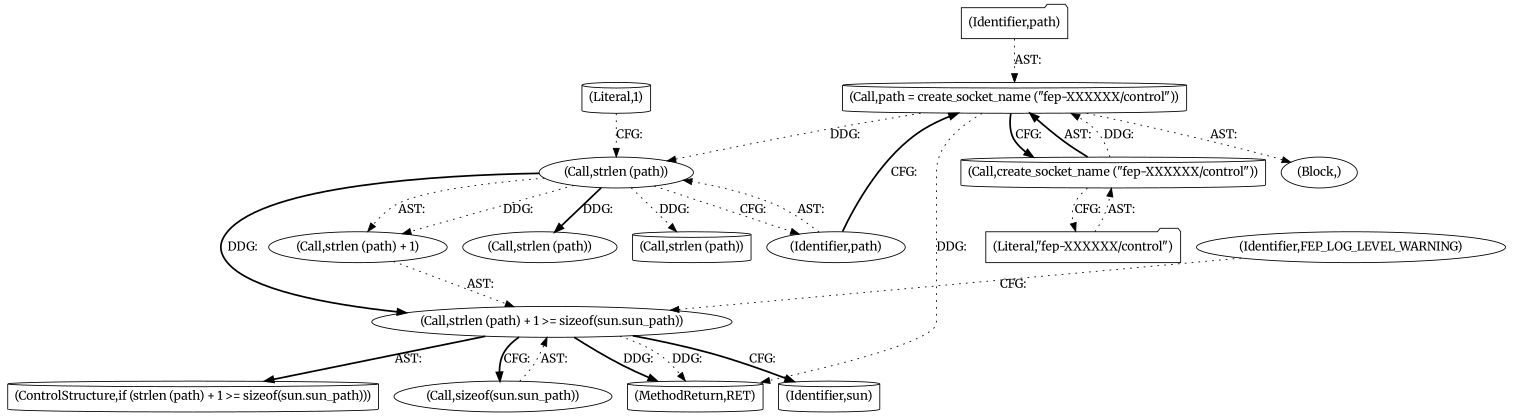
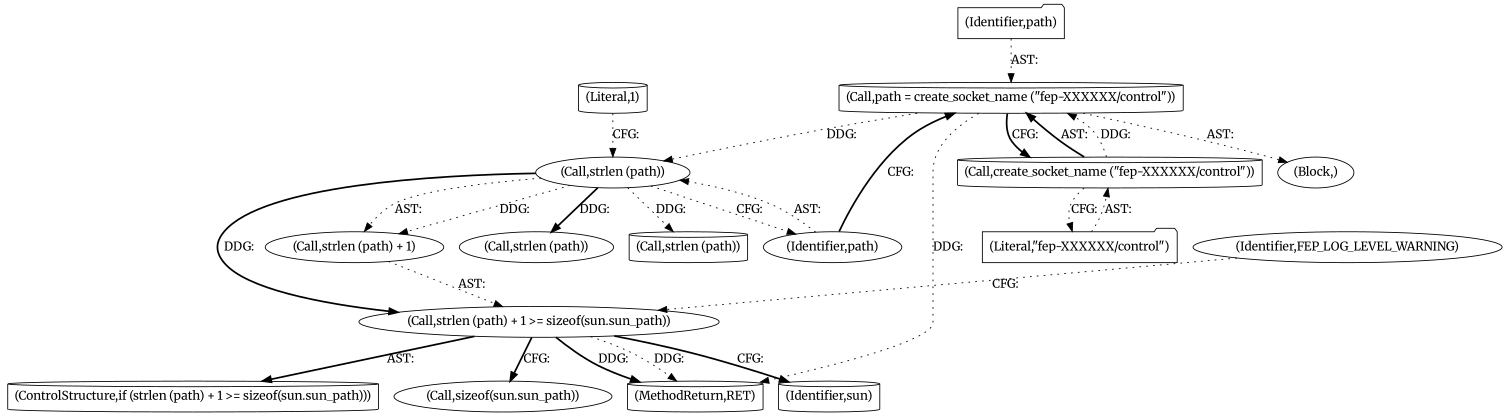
(534, 365) -> none
